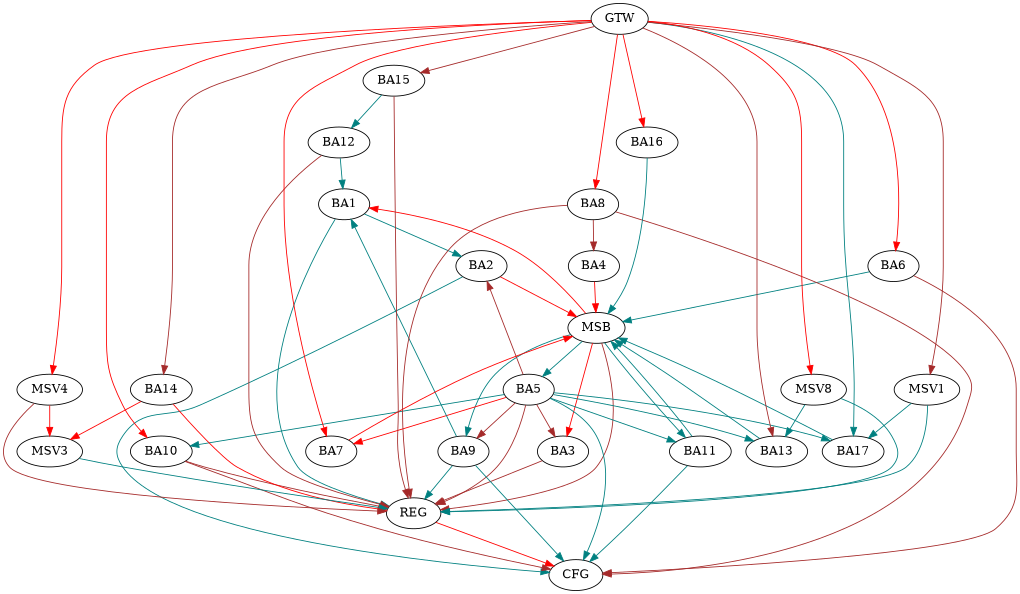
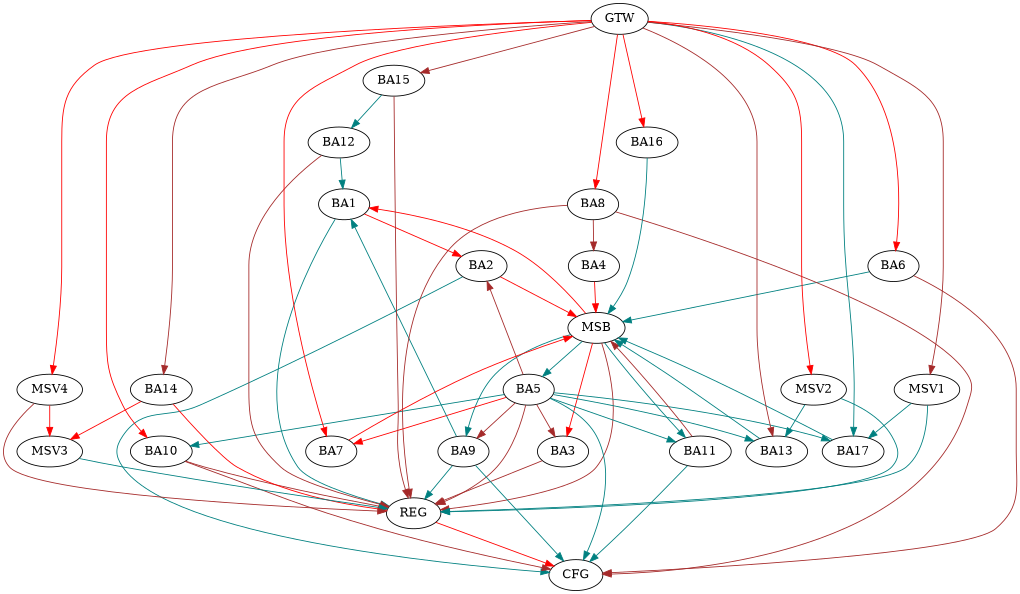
(409, 233) -> (409, 233)
(814, 390) -> (814, 390)
(656, 391) -> (656, 391)
